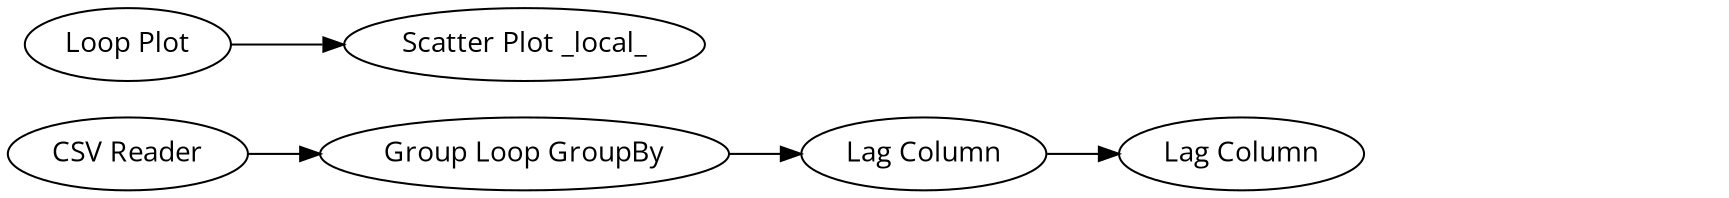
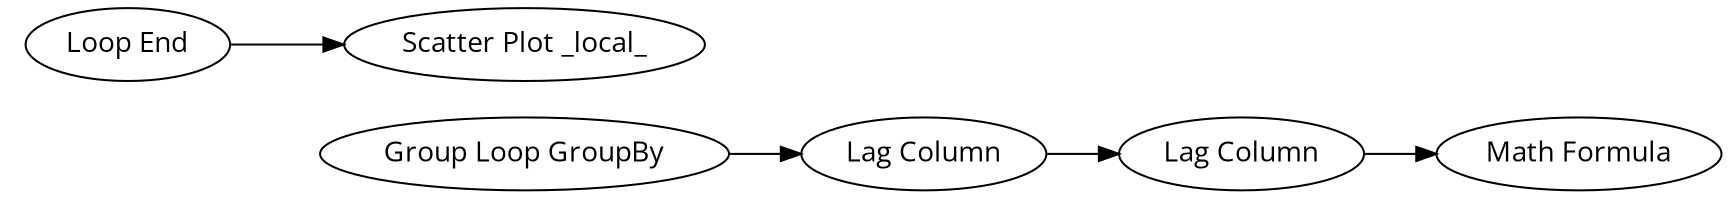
(128, 45) -> (128, 45)
(128, 154) -> none
none -> (1579, 154)
